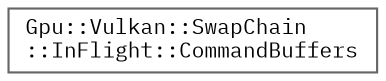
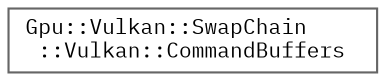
(193, 40) -> (193, 40)
